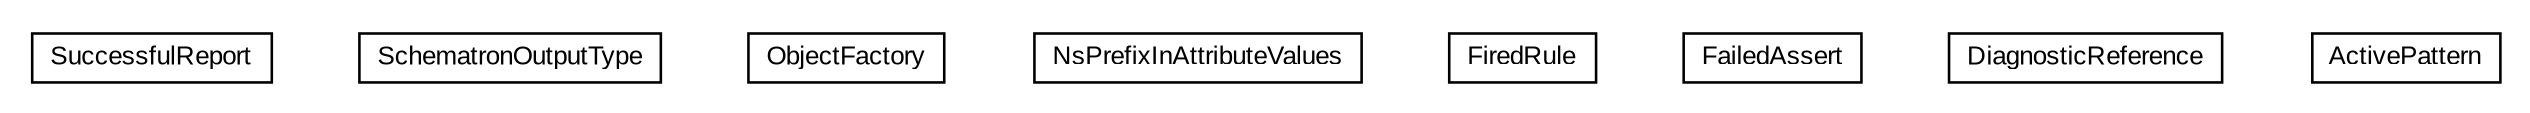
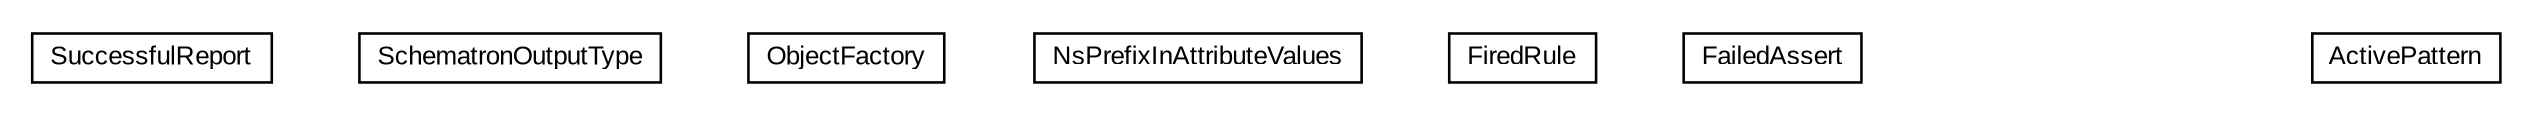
(2086, 57) -> none
